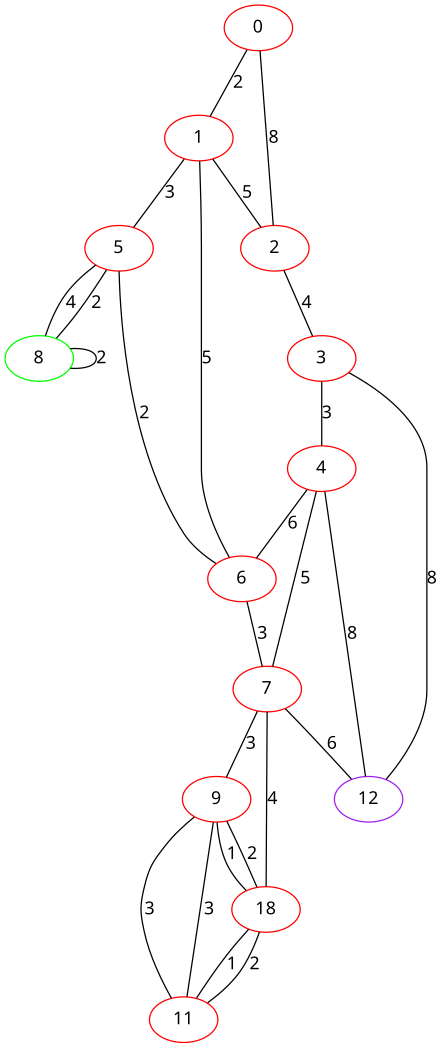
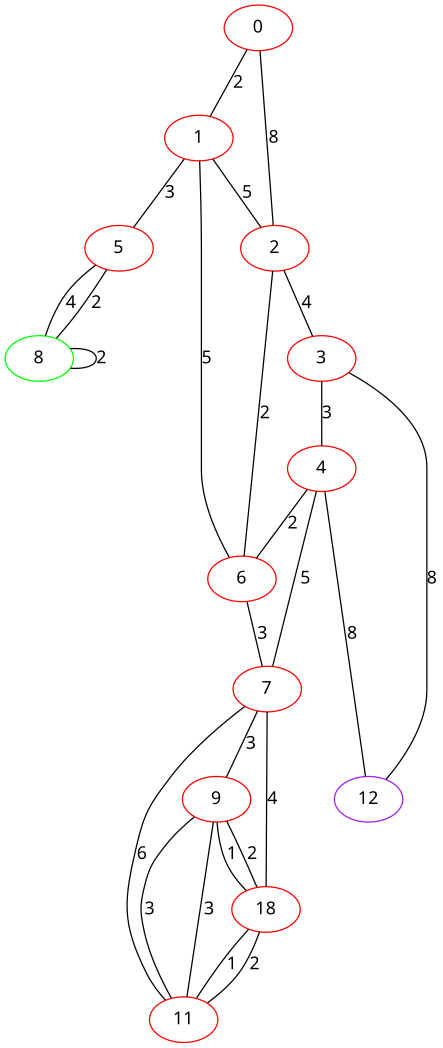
(140, 428) -> (258, 414)
(293, 524) -> (293, 524)
(319, 744) -> (138, 838)
